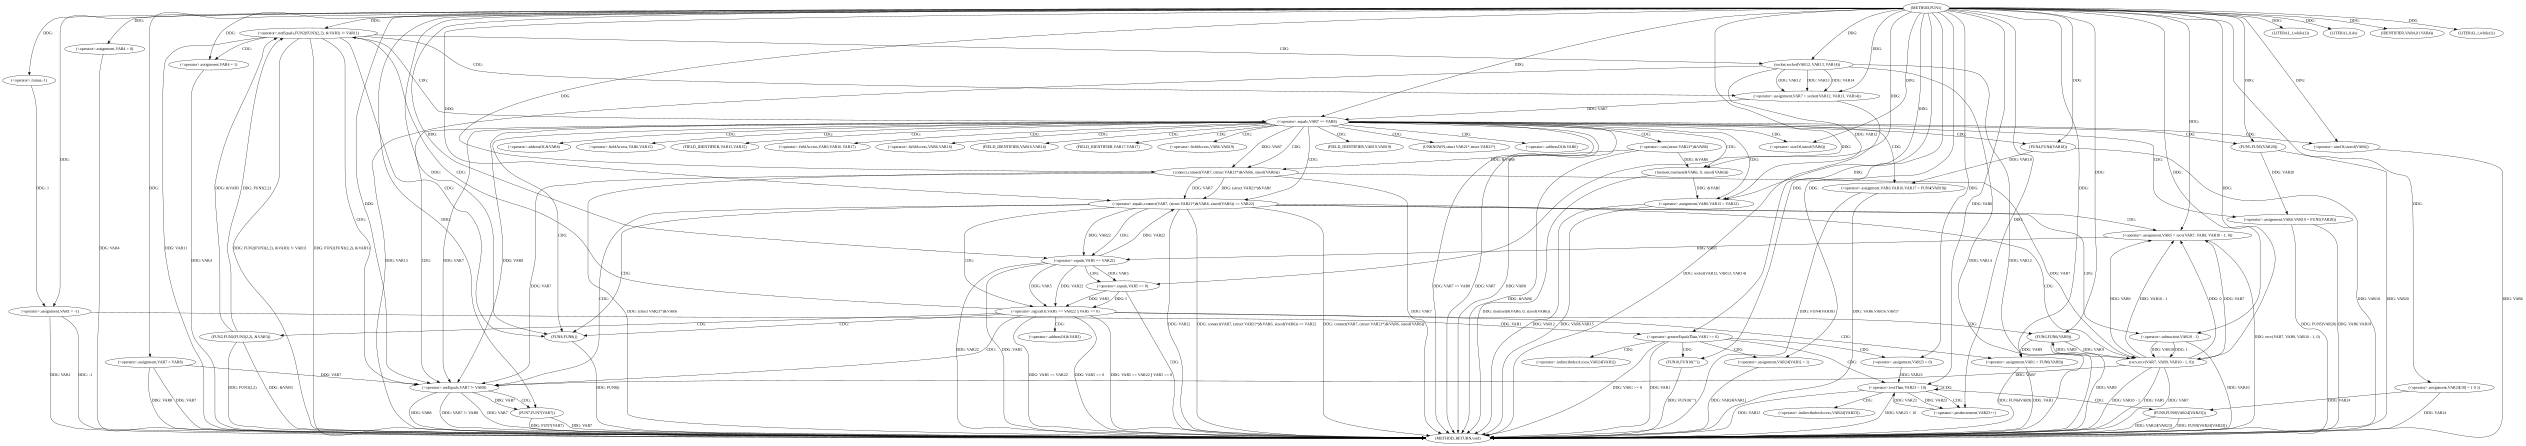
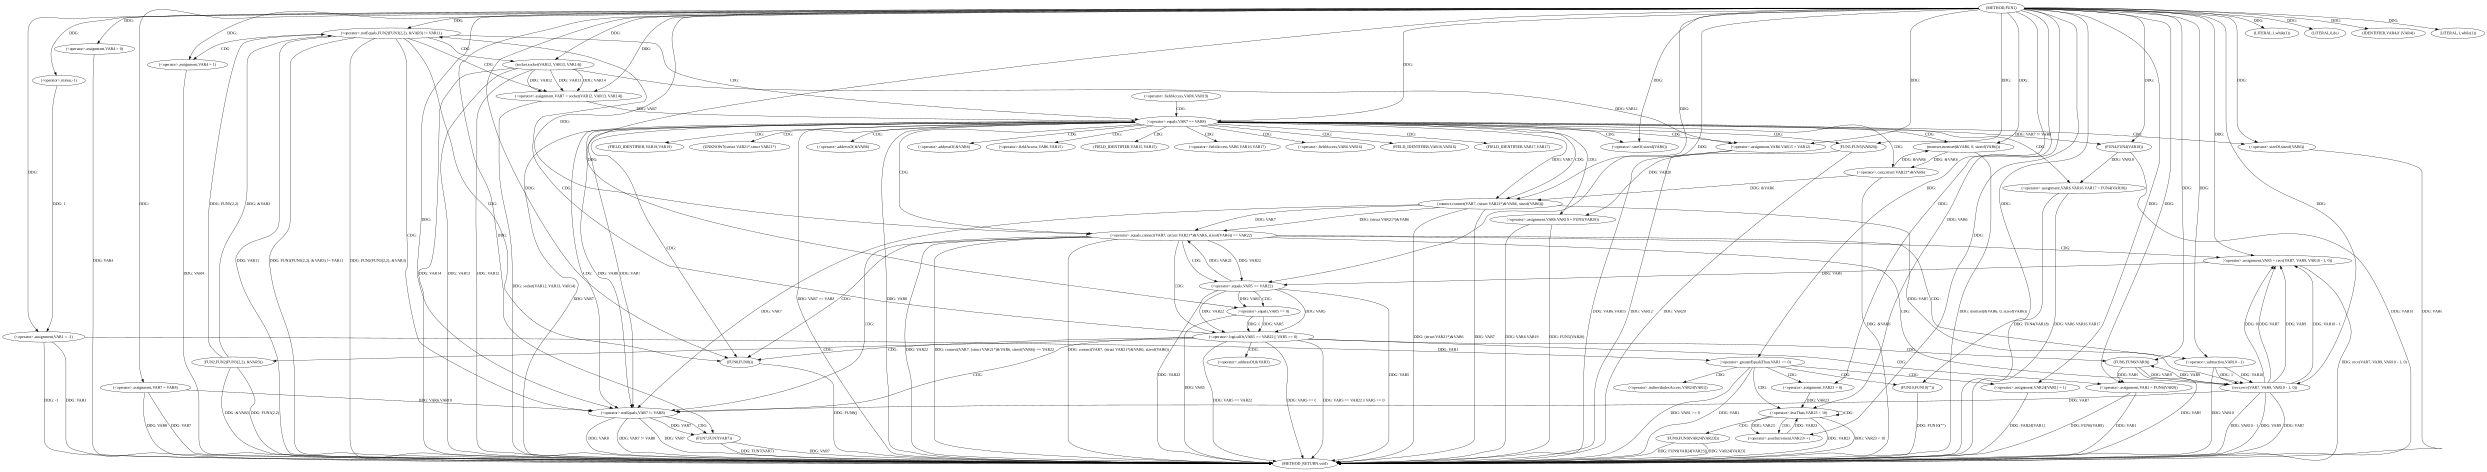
(1247, 131) -> (1176, 107)
(1962, 134) -> (2033, 134)
(1695, 187) -> (1931, 159)
(1175, 362) -> (1195, 388)
(331, 375) -> (435, 400)
(2444, 388) -> none
(1819, 413) -> none
